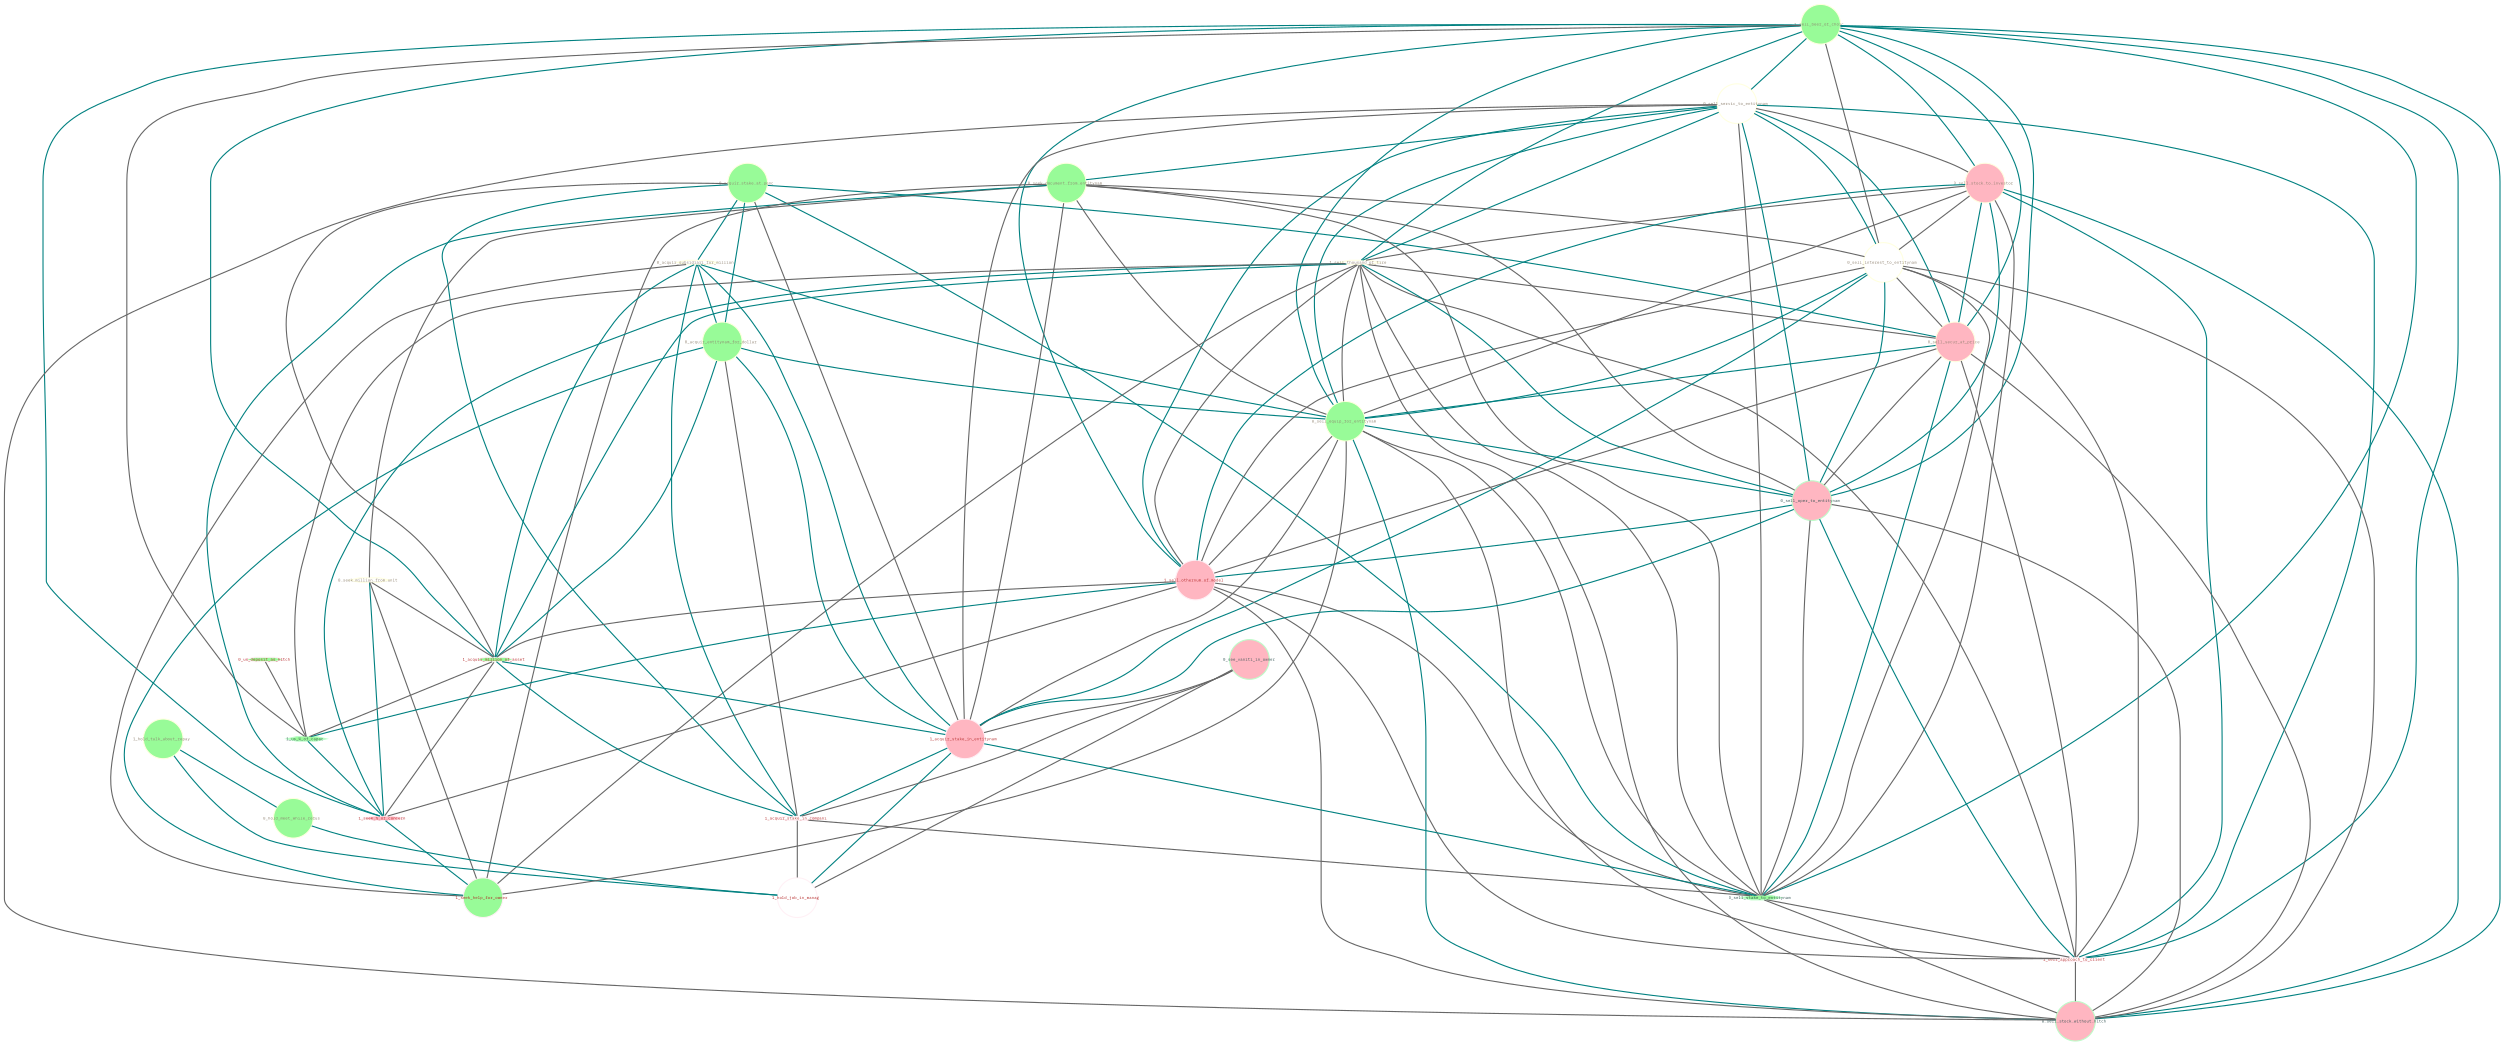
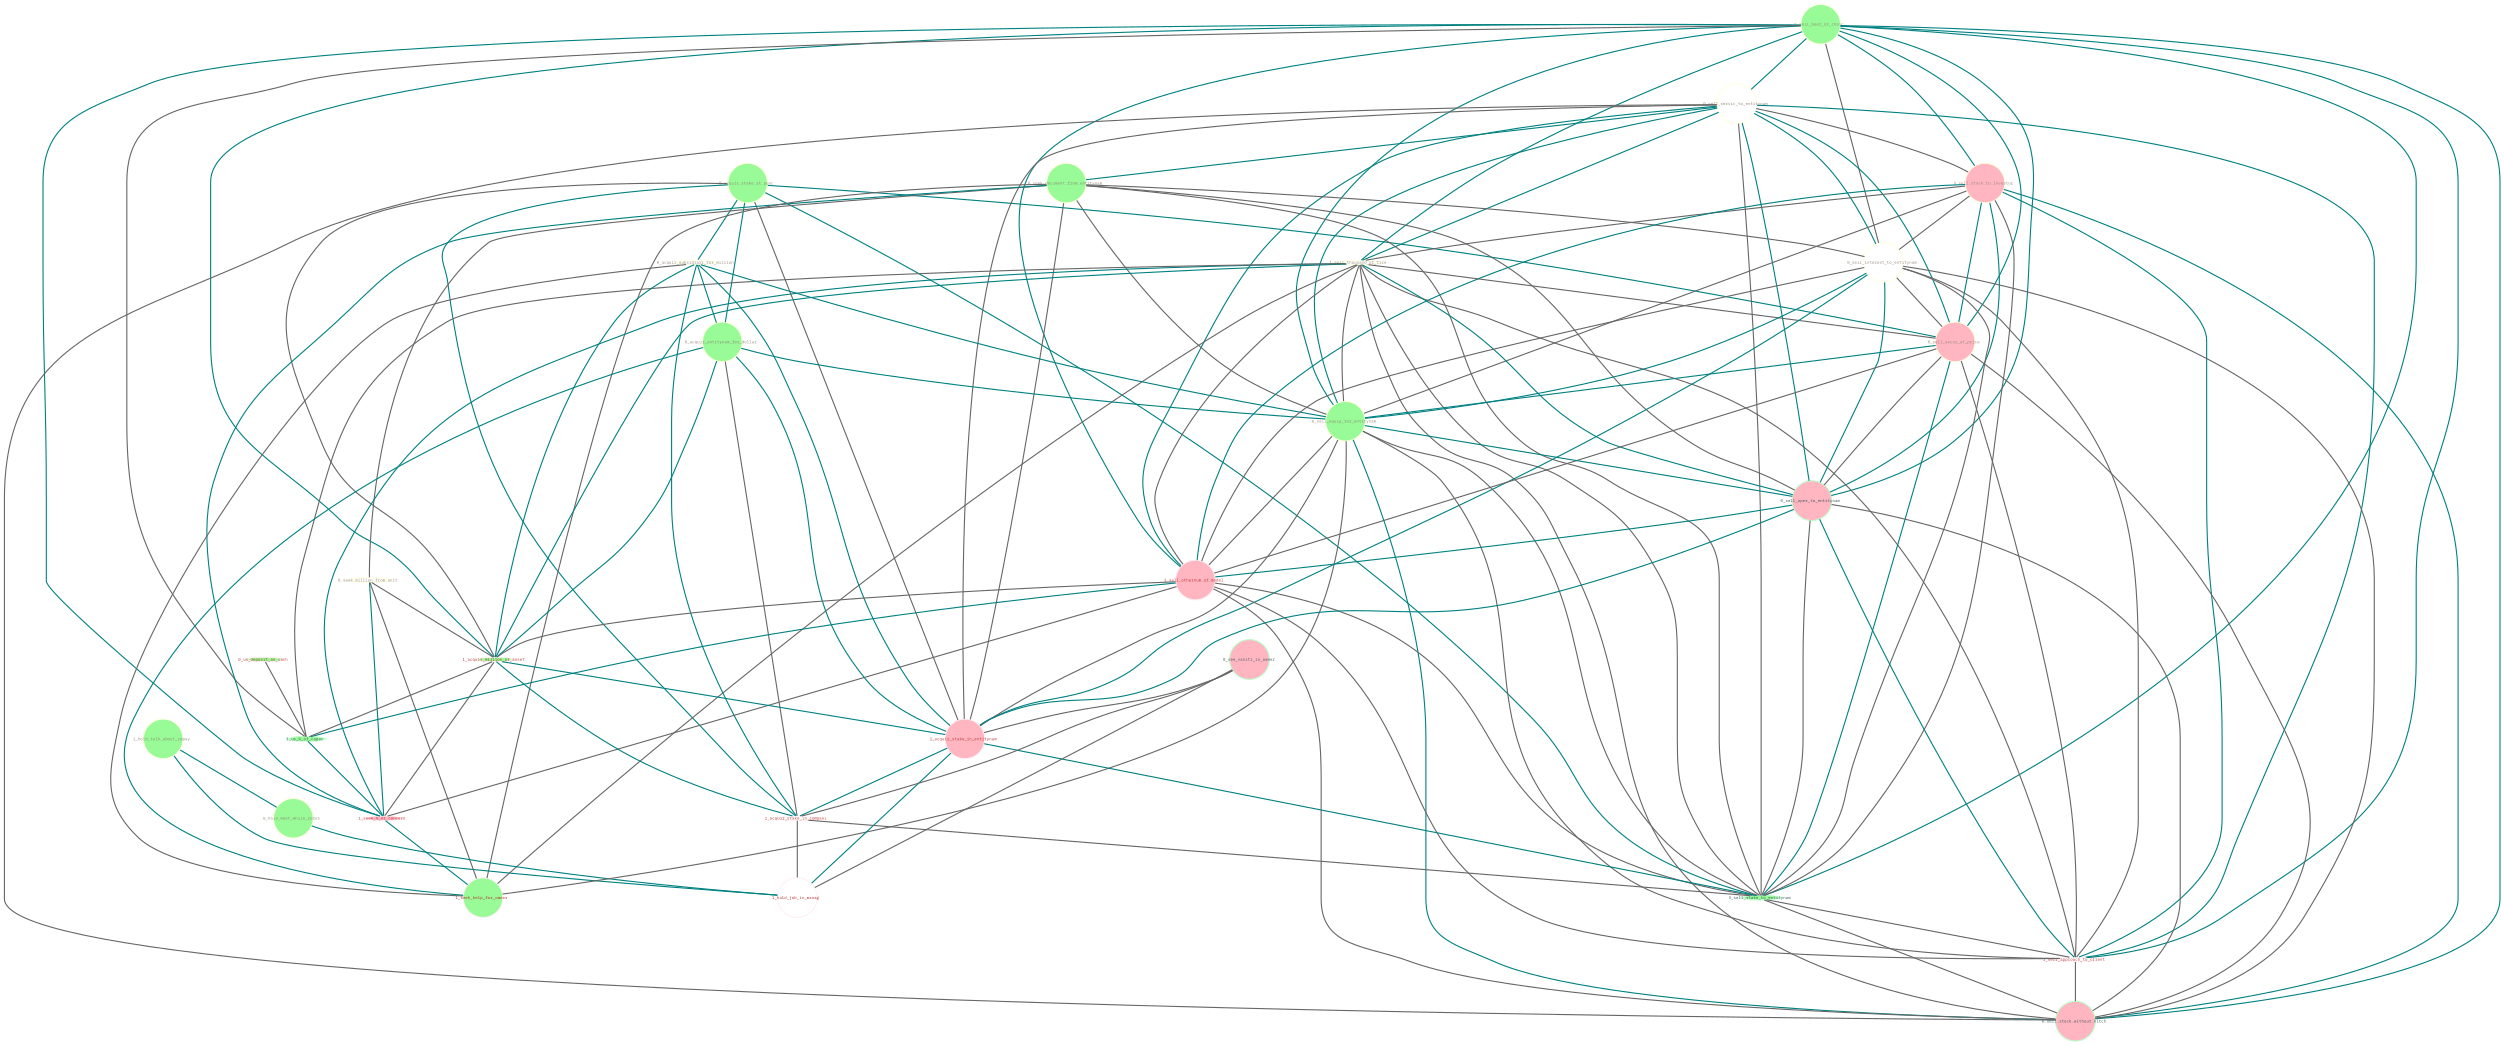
(265, 659) -> (265, 659)
